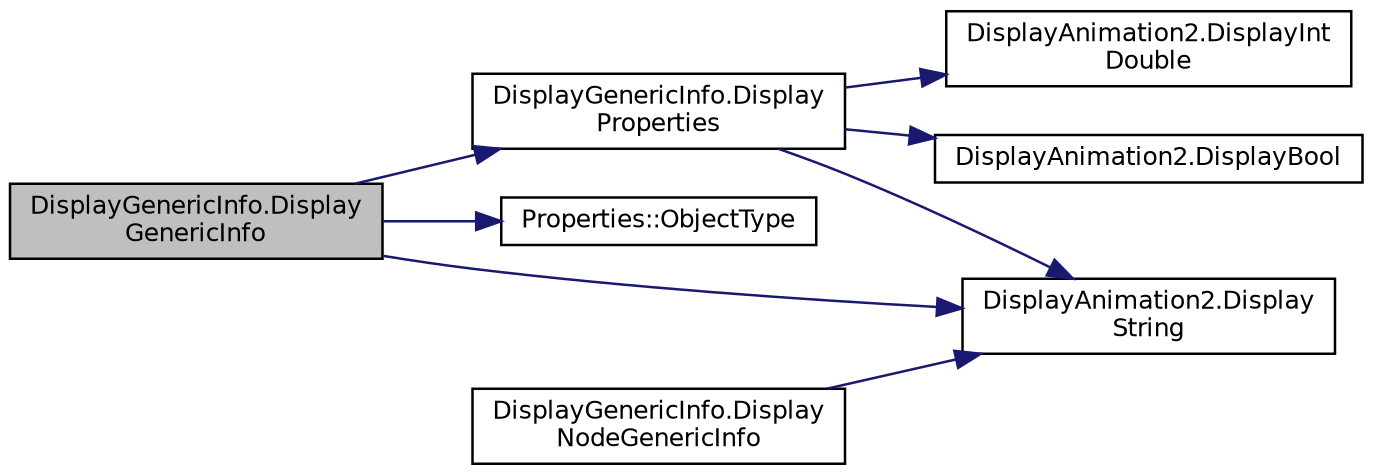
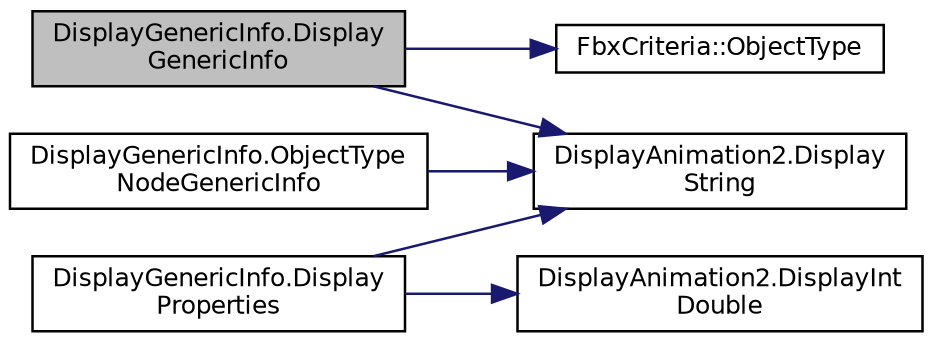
(1149, 159) -> none
(415, 169) -> none
(659, 221) -> (720, 49)
(659, 426) -> (219, 171)
